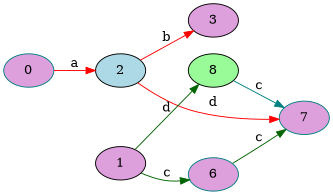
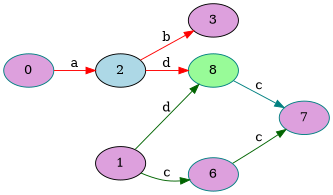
(213, 71) -> (213, 71)
(200, 113) -> (162, 71)
